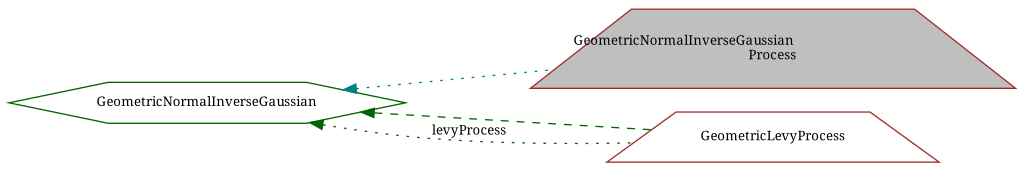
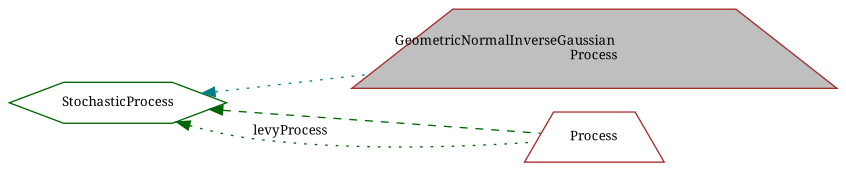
(207, 103) -> (118, 103)
(773, 137) -> (594, 137)
